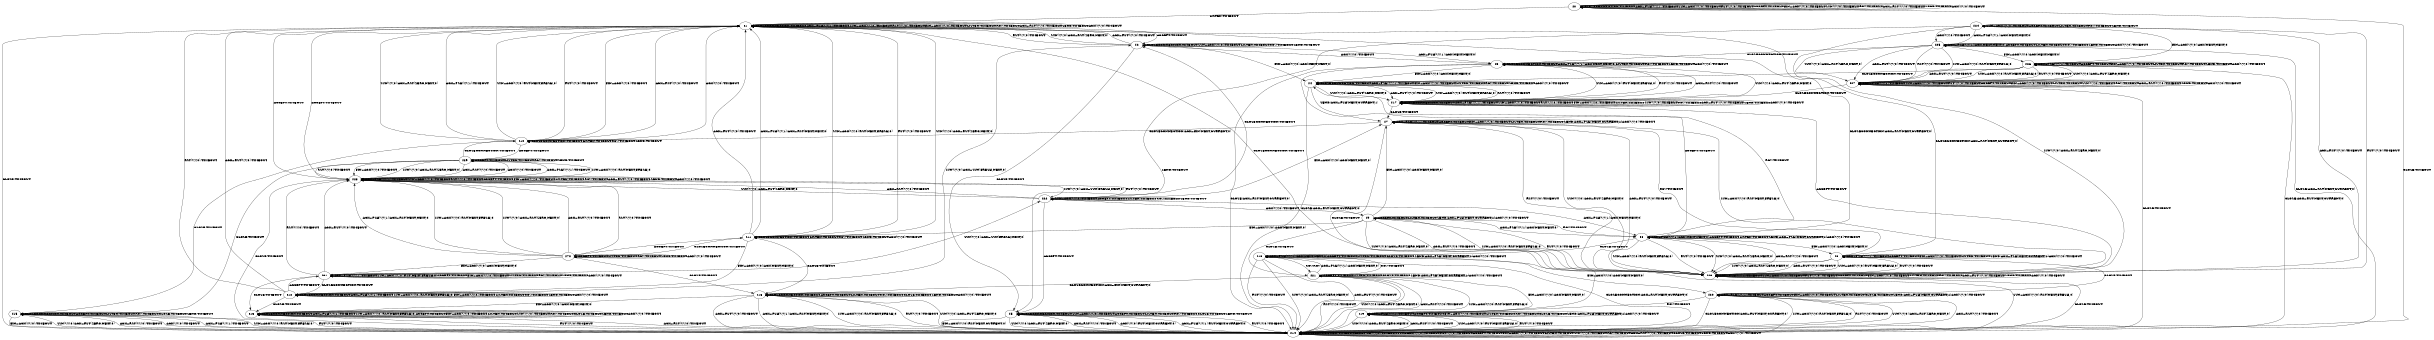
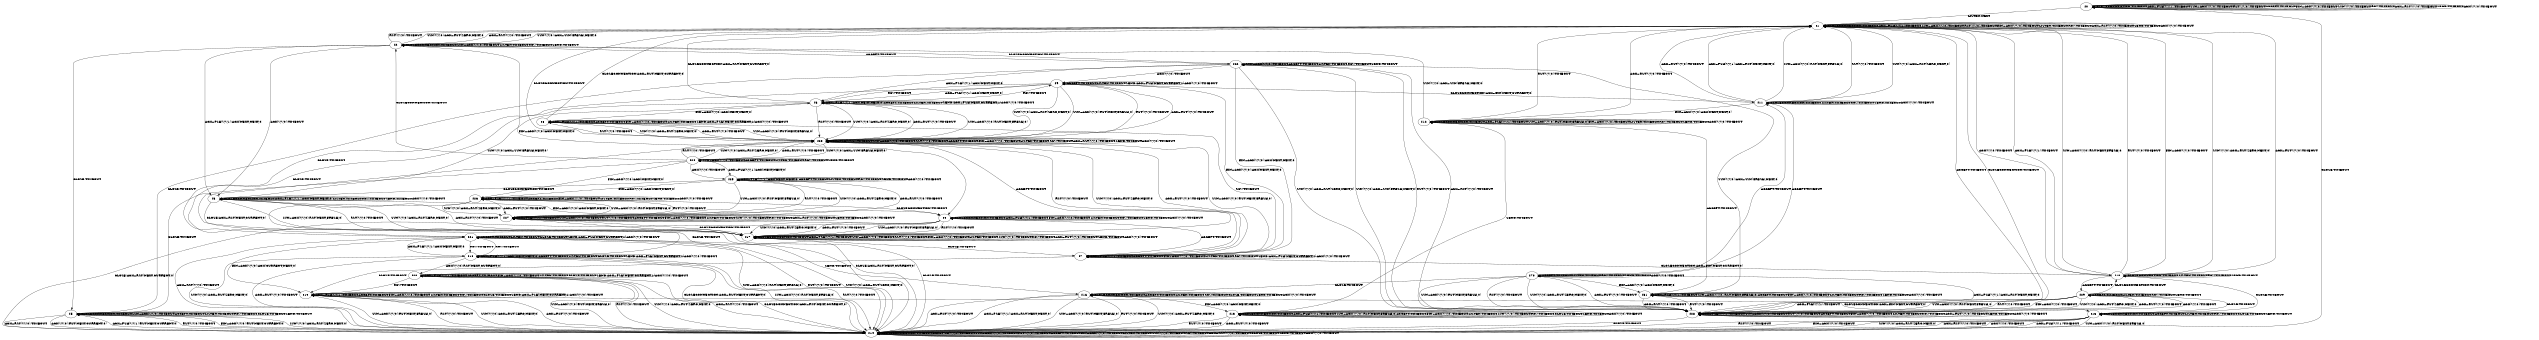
(1224, 16) -> (1979, 16)
(1172, 35) -> (568, 35)
none -> (815, 55)
(327, 103) -> (2014, 170)
(1349, 103) -> (1216, 237)
(1245, 111) -> (323, 233)
(1698, 121) -> (936, 99)
(1700, 151) -> (518, 151)
none -> (496, 155)
none -> (781, 157)
(1175, 170) -> (182, 237)
(1278, 228) -> (1492, 93)
(720, 247) -> (1776, 189)
(1059, 256) -> (182, 189)
(805, 263) -> none
(1313, 266) -> (507, 247)
(1616, 276) -> (474, 266)
(276, 282) -> none
(3, 283) -> none
(1111, 285) -> (838, 266)
(2046, 288) -> none
(313, 291) -> none
(1557, 295) -> (264, 266)
none -> (1200, 300)
(287, 304) -> (1520, 218)
(2170, 326) -> none
